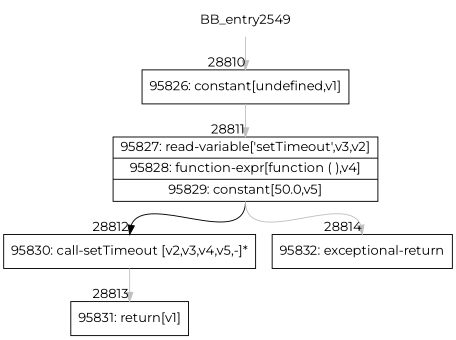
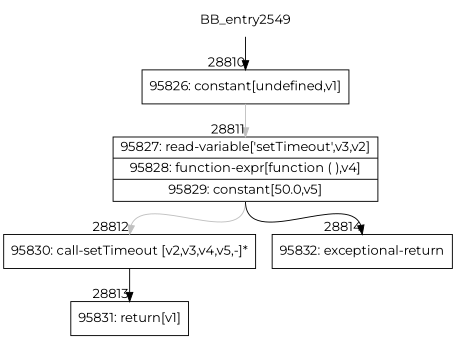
(245, 49) -> (245, 49)
(192, 219) -> (192, 219)
(299, 219) -> (299, 219)
(130, 280) -> (130, 280)
